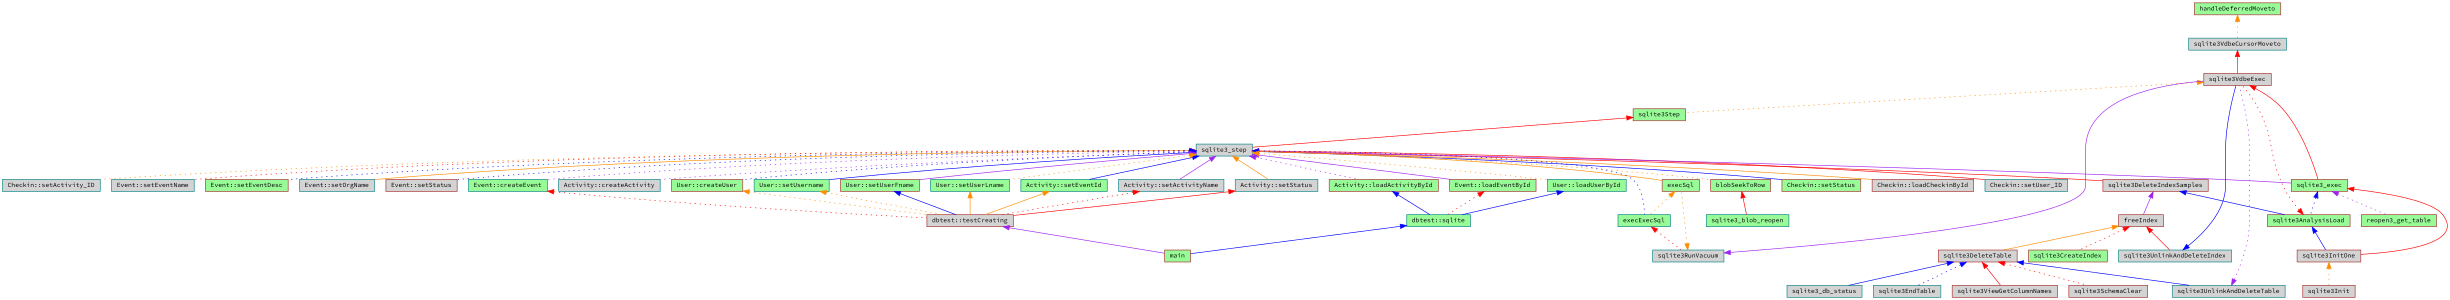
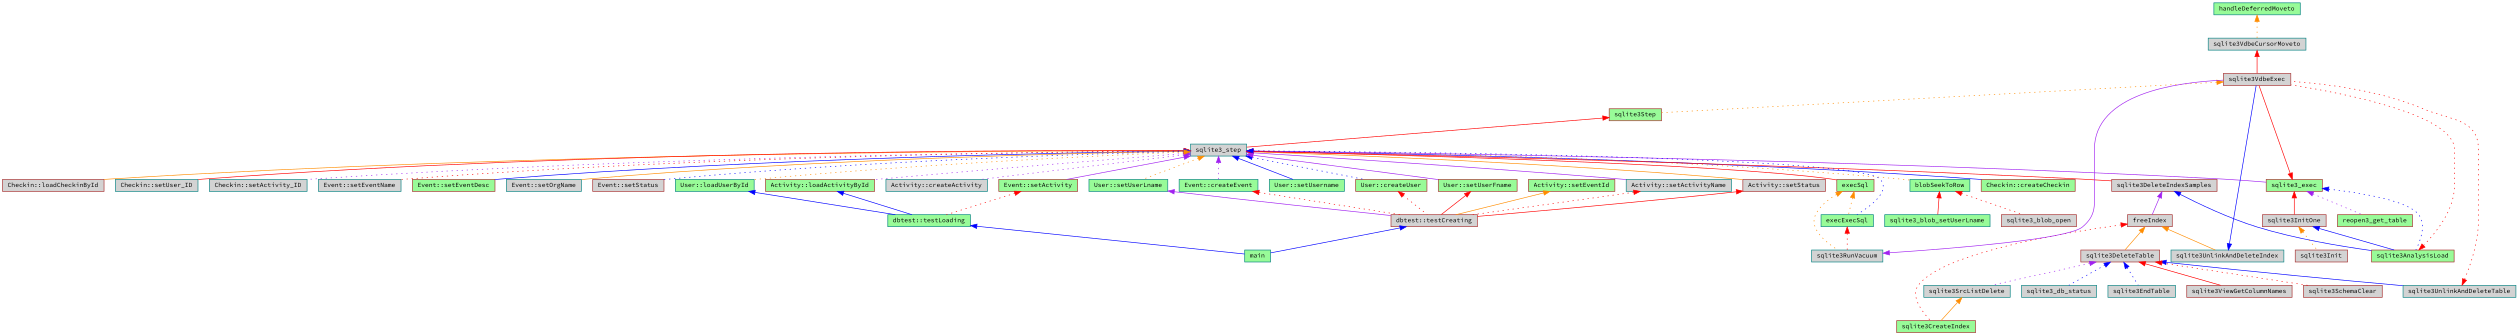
(2238, 9) -> (2257, 9)
(2296, 127) -> (2275, 130)
(645, 157) -> (745, 159)
(739, 157) -> (702, 166)
(1461, 161) -> (1545, 160)
(1141, 168) -> none
(1064, 185) -> (1572, 185)
(1277, 185) -> (1784, 185)
(1493, 185) -> (1038, 185)
(1741, 185) -> (1940, 185)
(1821, 185) -> (2028, 185)
(2250, 188) -> (2457, 120)
(838, 203) -> (1415, 205)
(884, 204) -> none
(928, 204) -> (1454, 205)
(970, 206) -> (1283, 204)
(1684, 218) -> (1814, 222)
(1439, 221) -> (929, 221)
(1748, 221) -> (1937, 221)
none -> (2039, 221)
(1087, 240) -> (1335, 240)
(2160, 241) -> (2192, 240)
(2321, 241) -> (2357, 239)
(1178, 256) -> (1258, 256)
(1898, 274) -> (2087, 275)
none -> (1967, 291)
